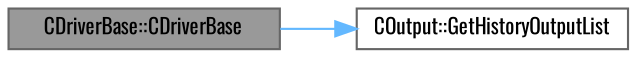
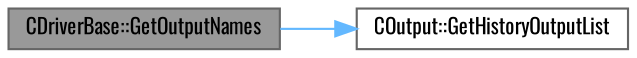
(144, 29) -> (144, 29)
